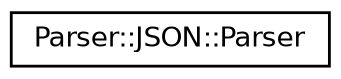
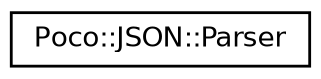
(170, 39) -> (160, 39)
